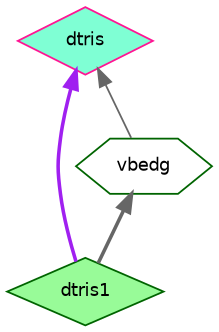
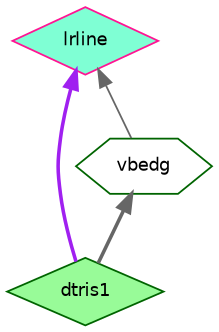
(85, 41) -> (85, 41)
